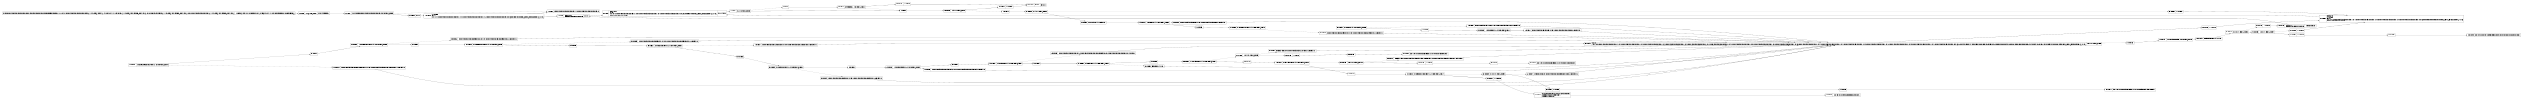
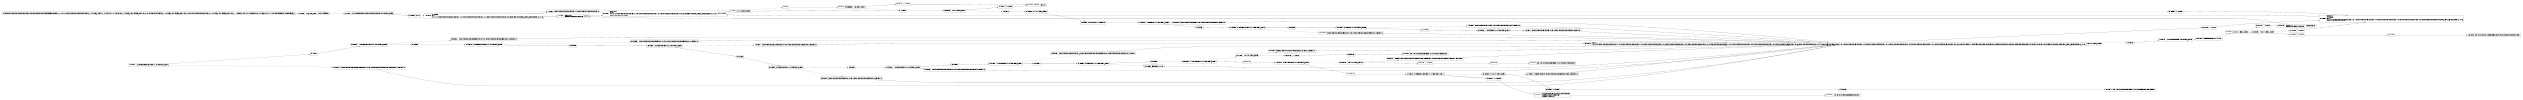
none -> (1292, 28)
